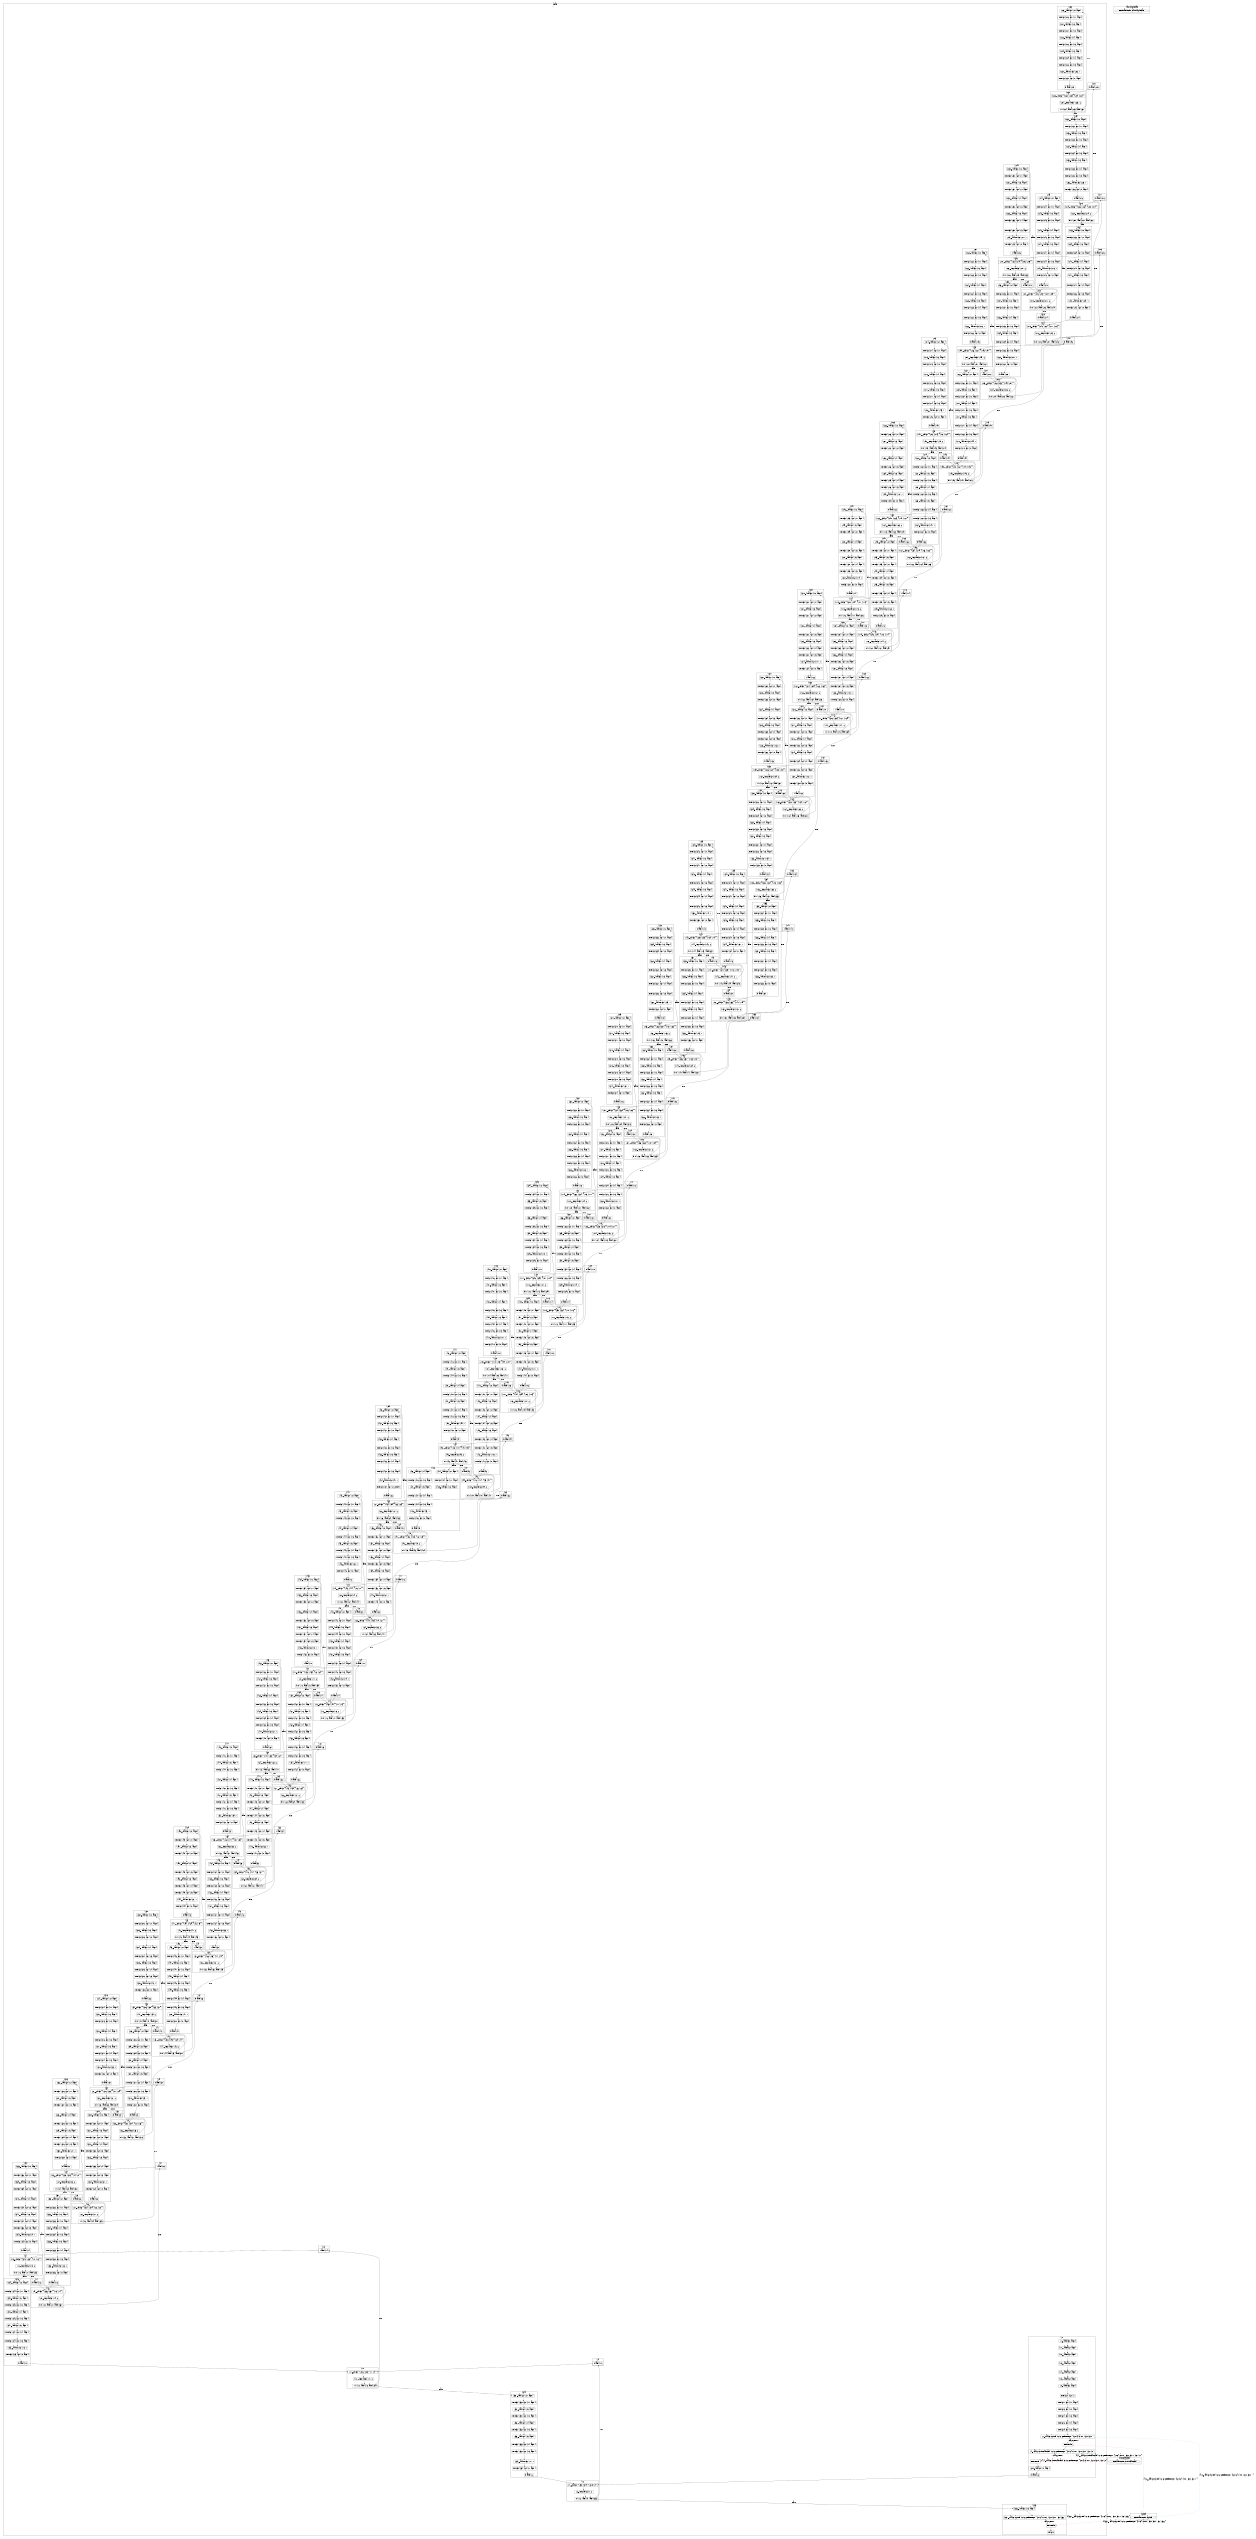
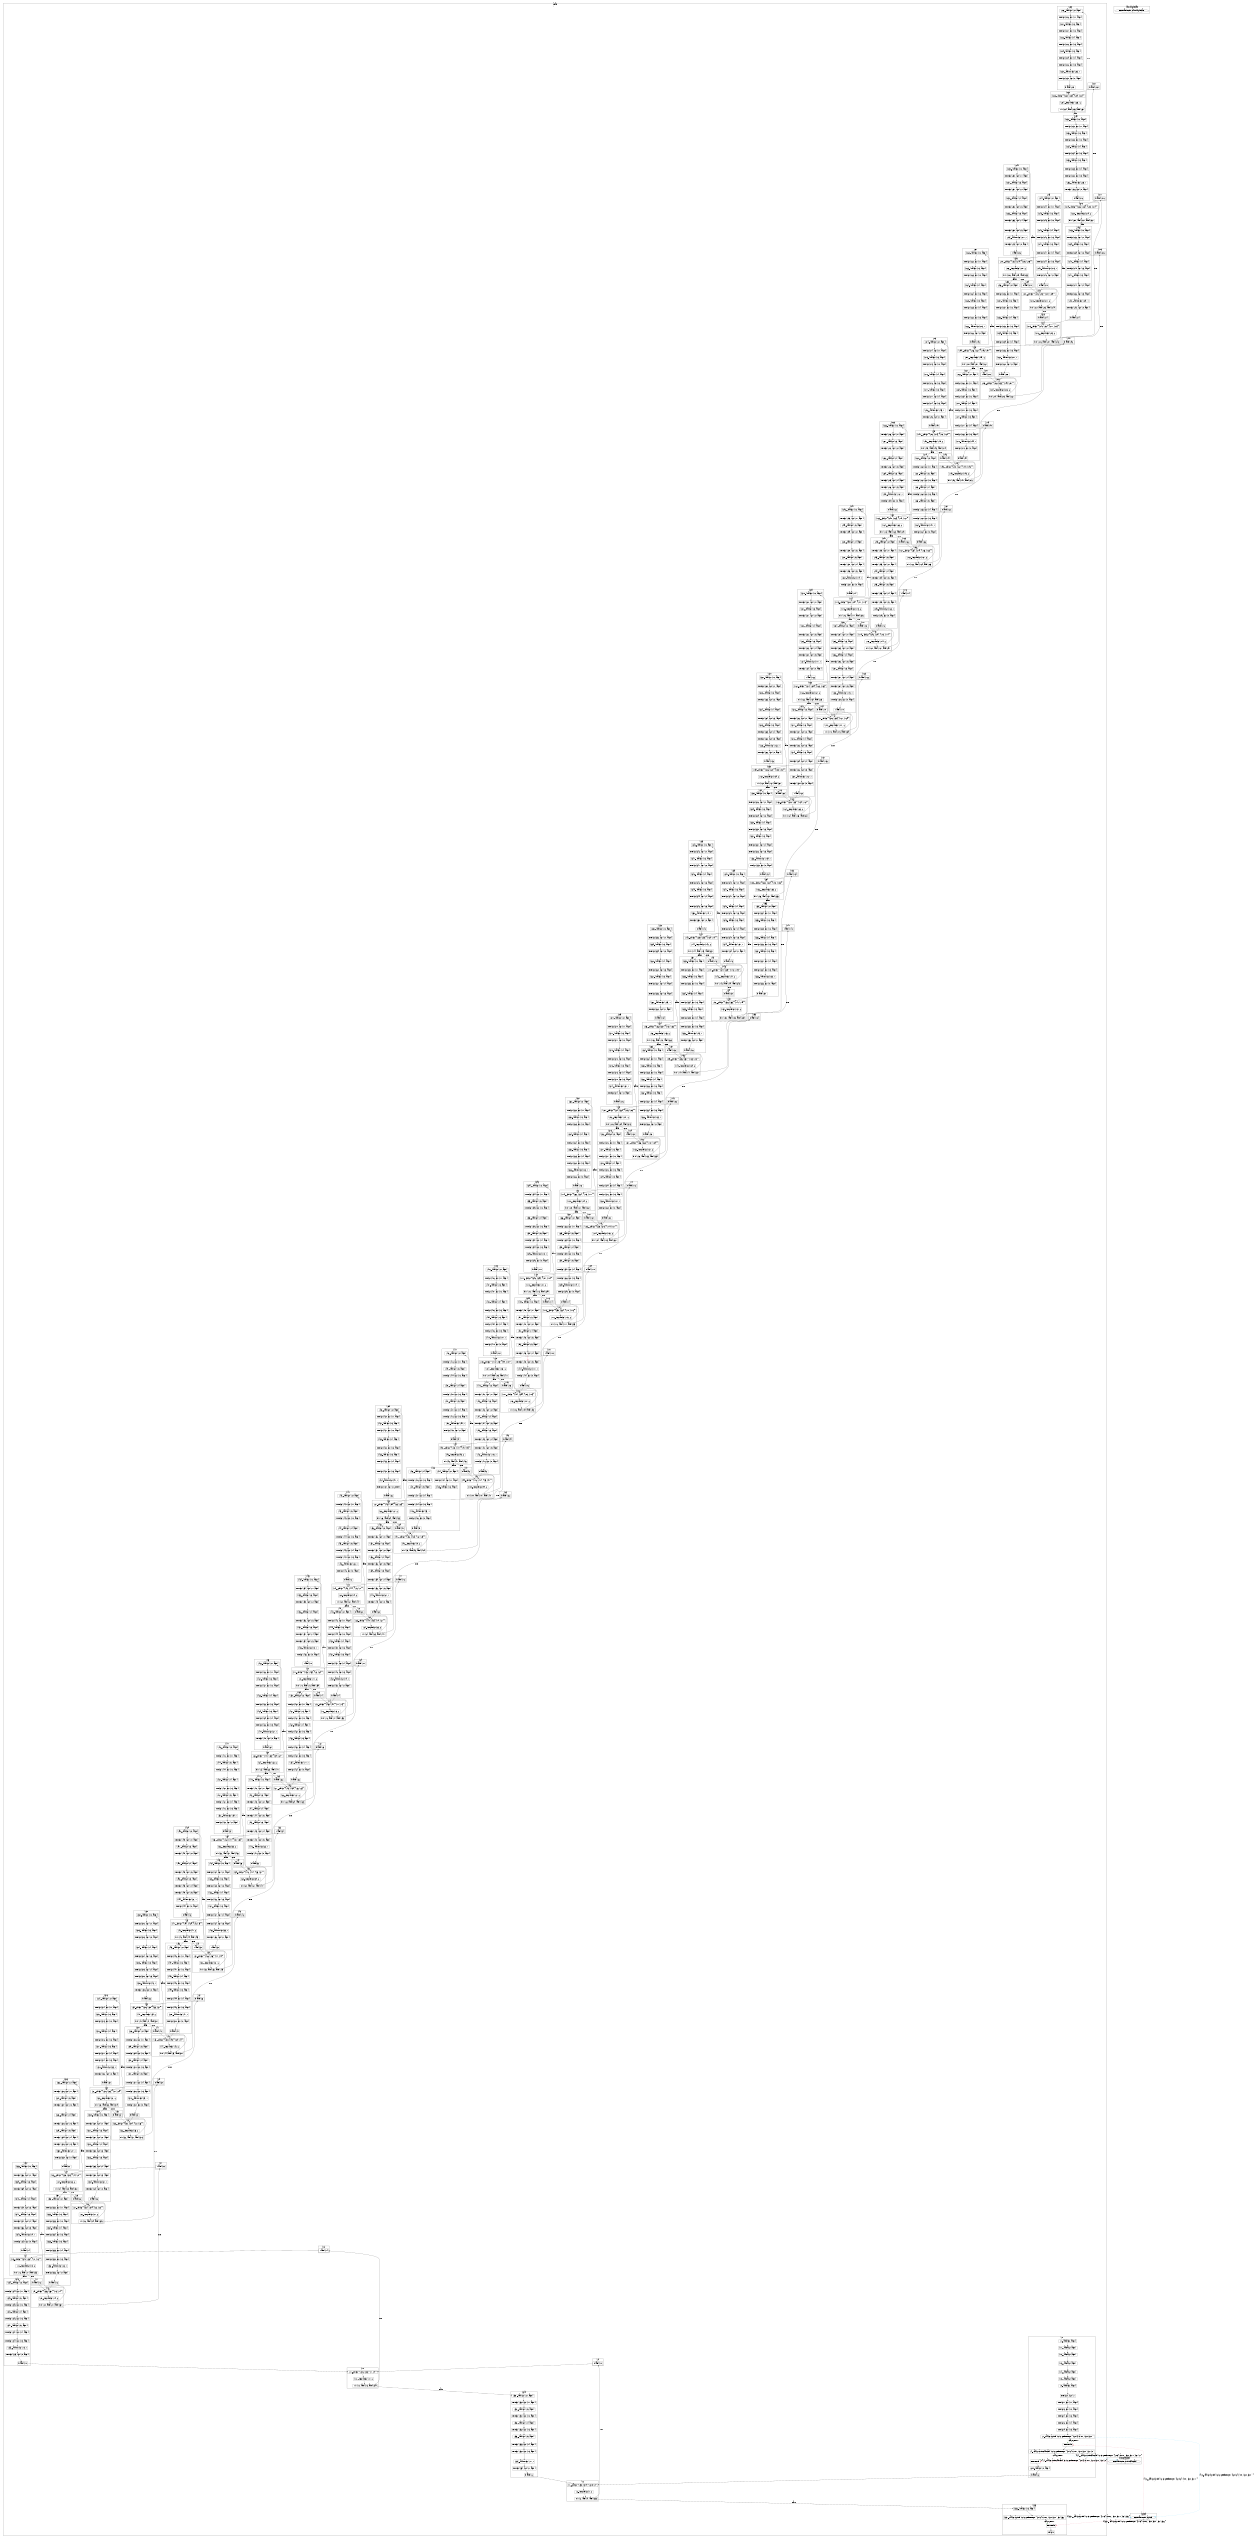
(718, 914) -> (718, 914)
